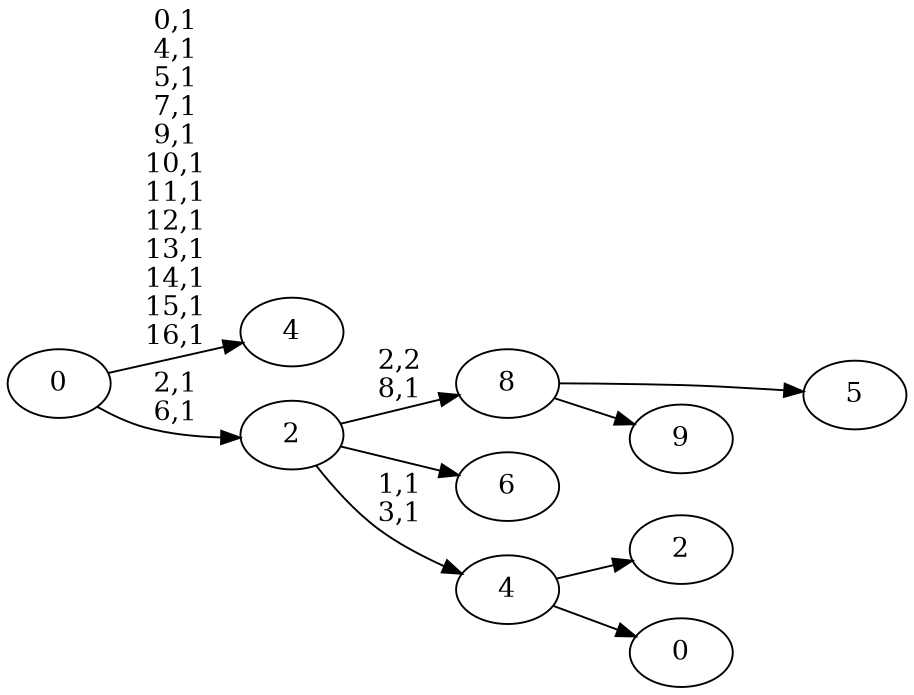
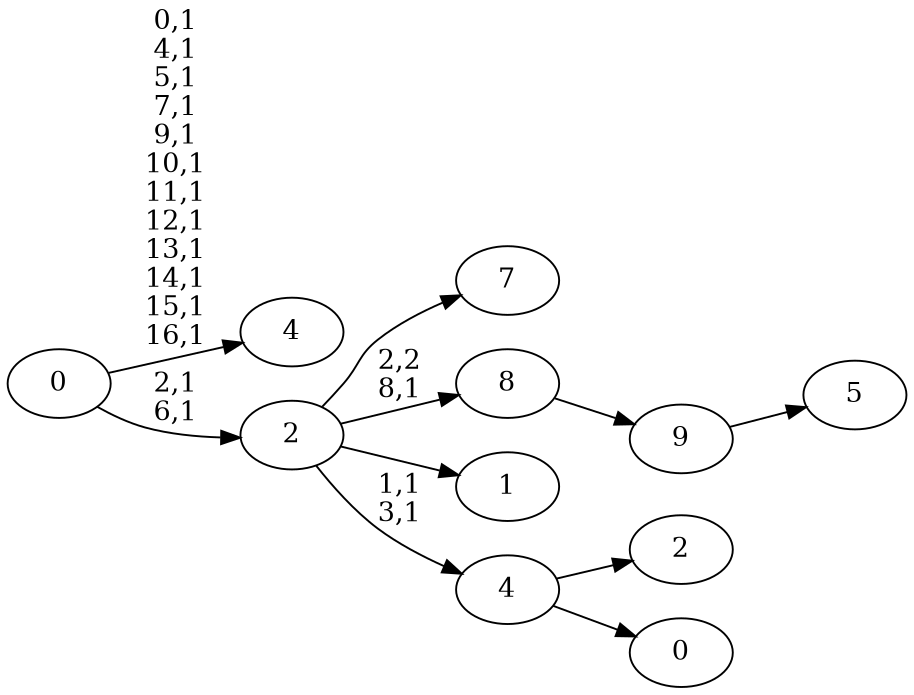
none -> (508, 281)
(672, 385) -> (759, 419)
(508, 487) -> (508, 487)
